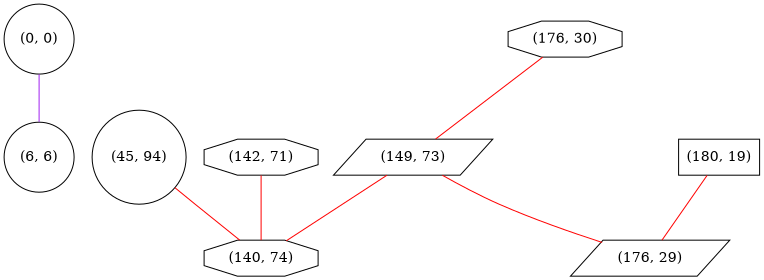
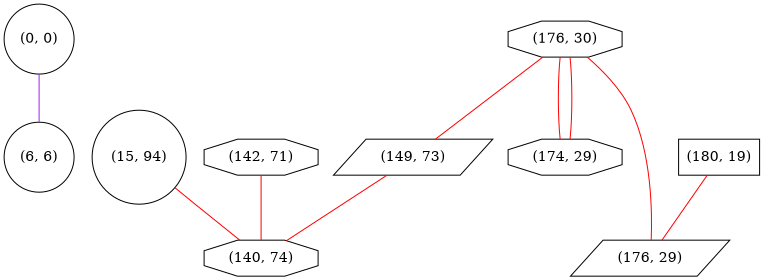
(139, 157) -> (139, 157)
none -> (565, 157)
(520, 213) -> (642, 140)
